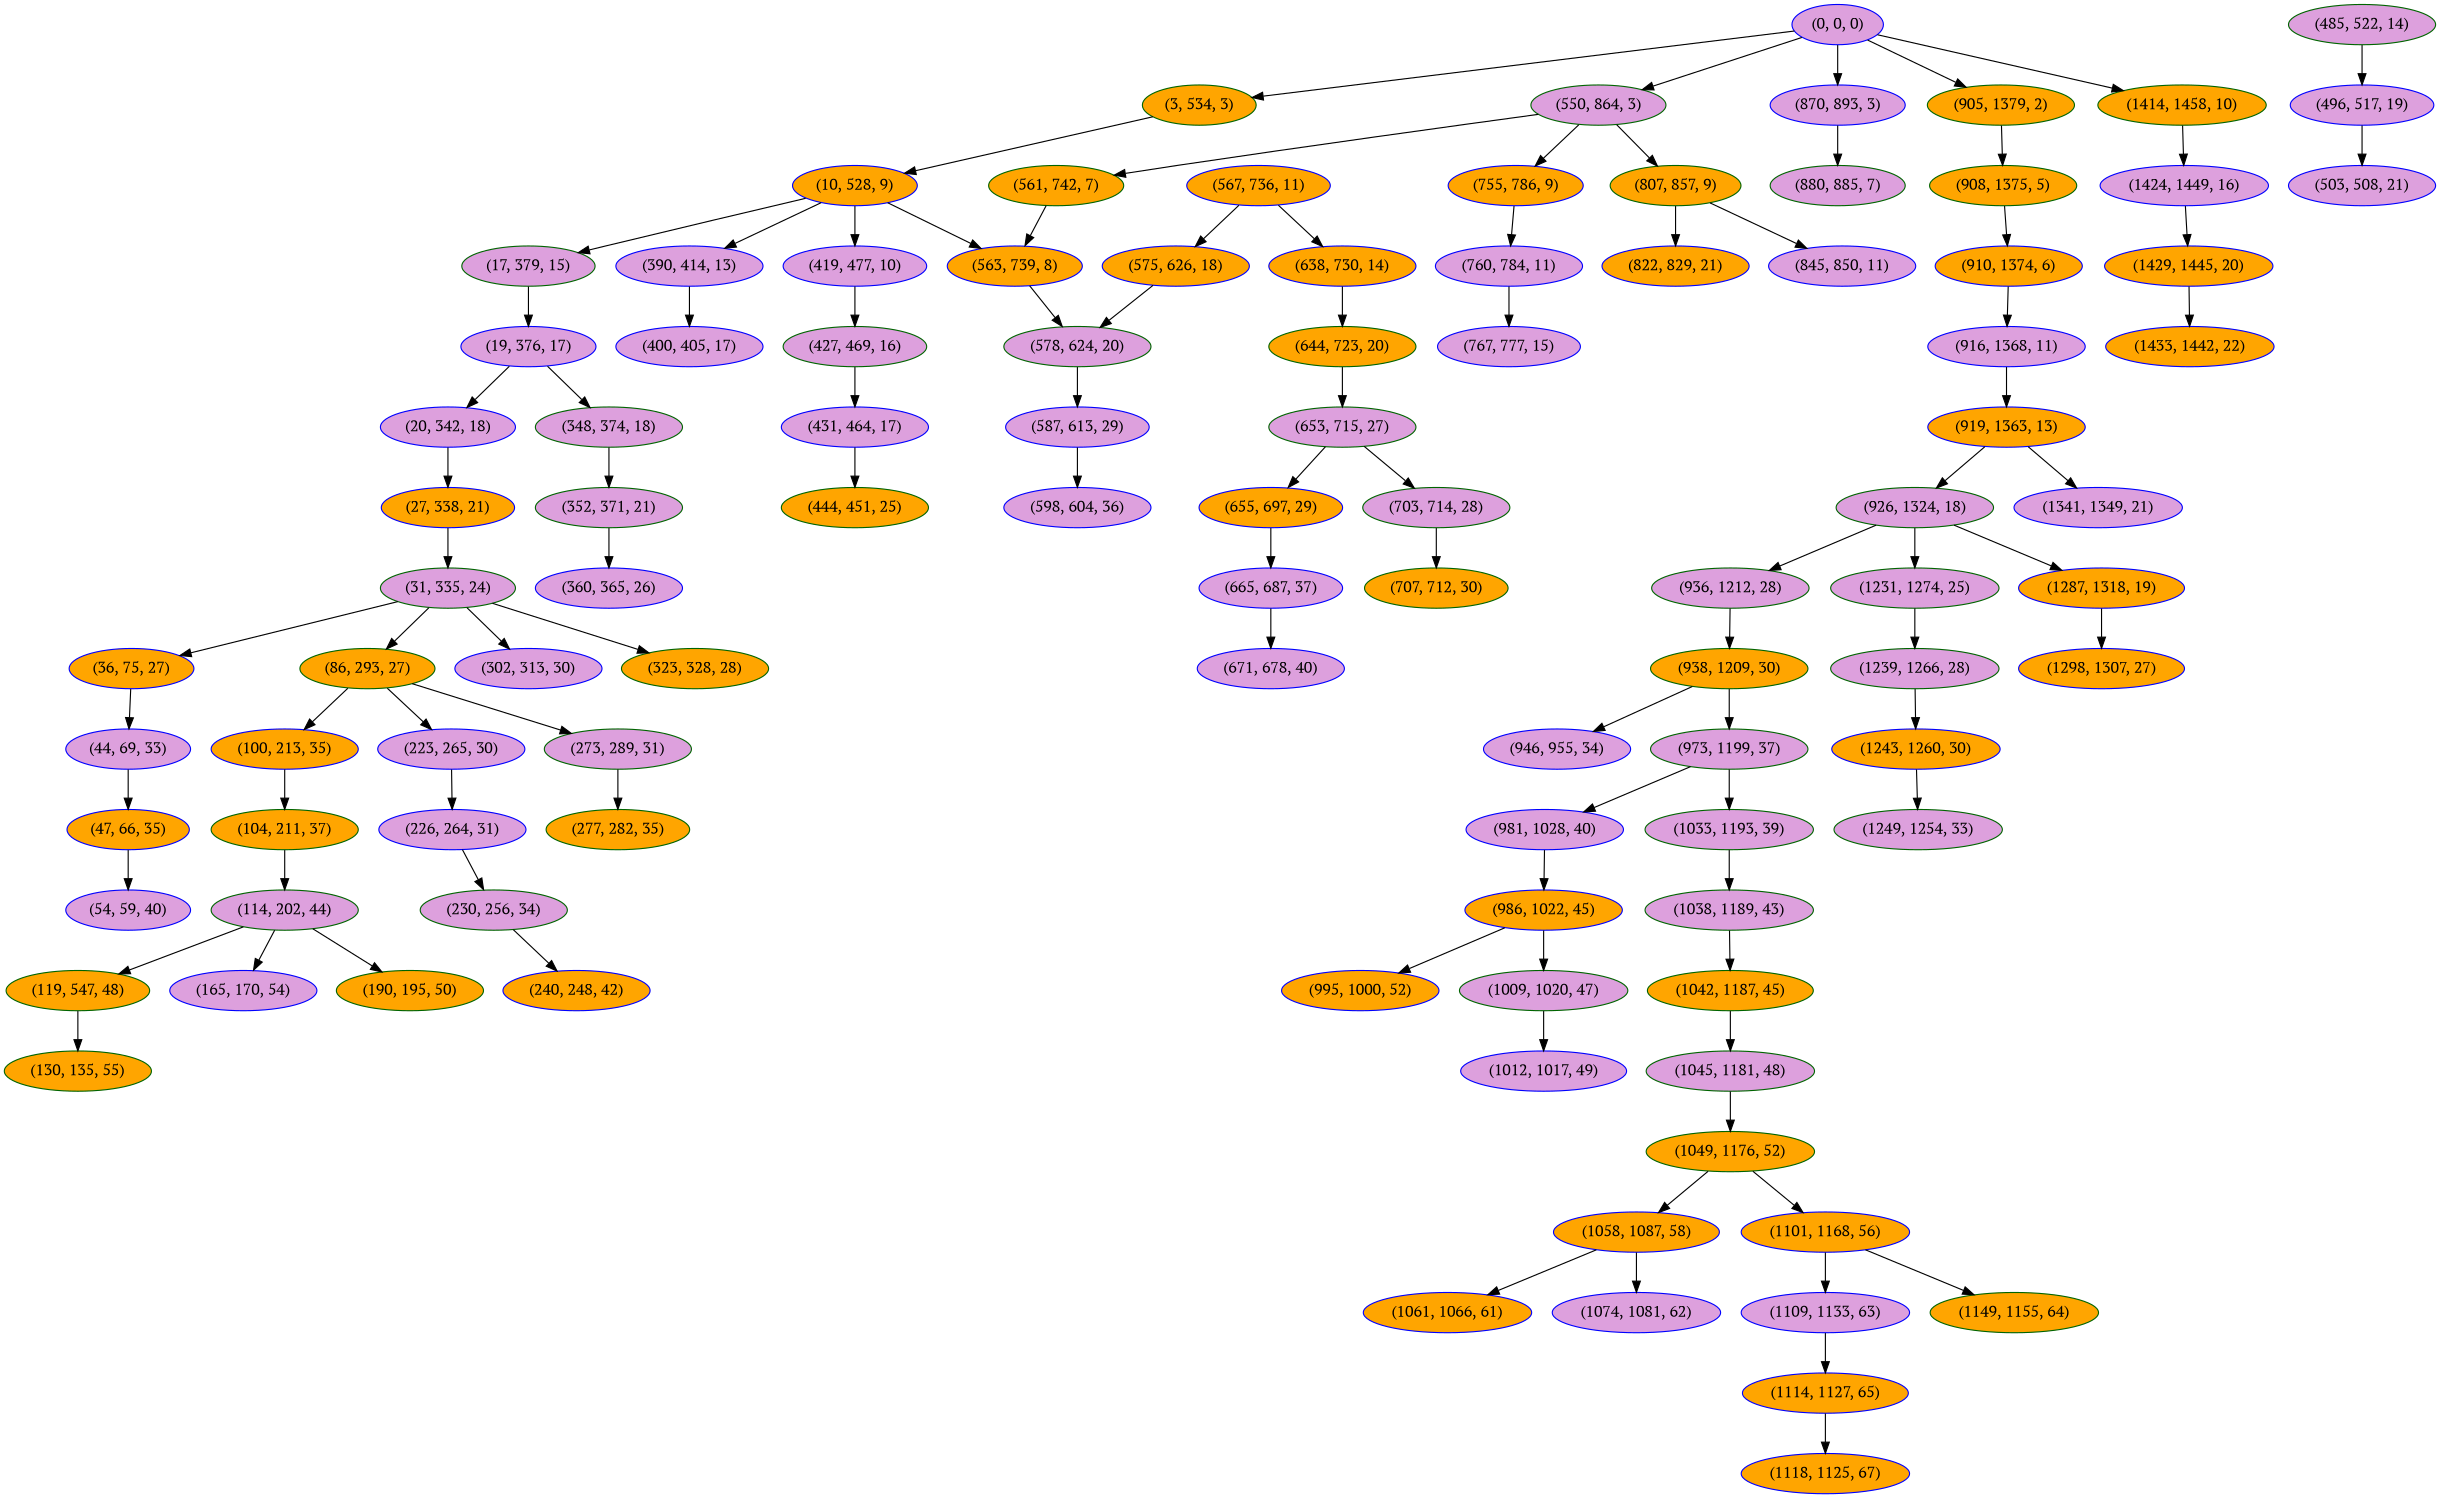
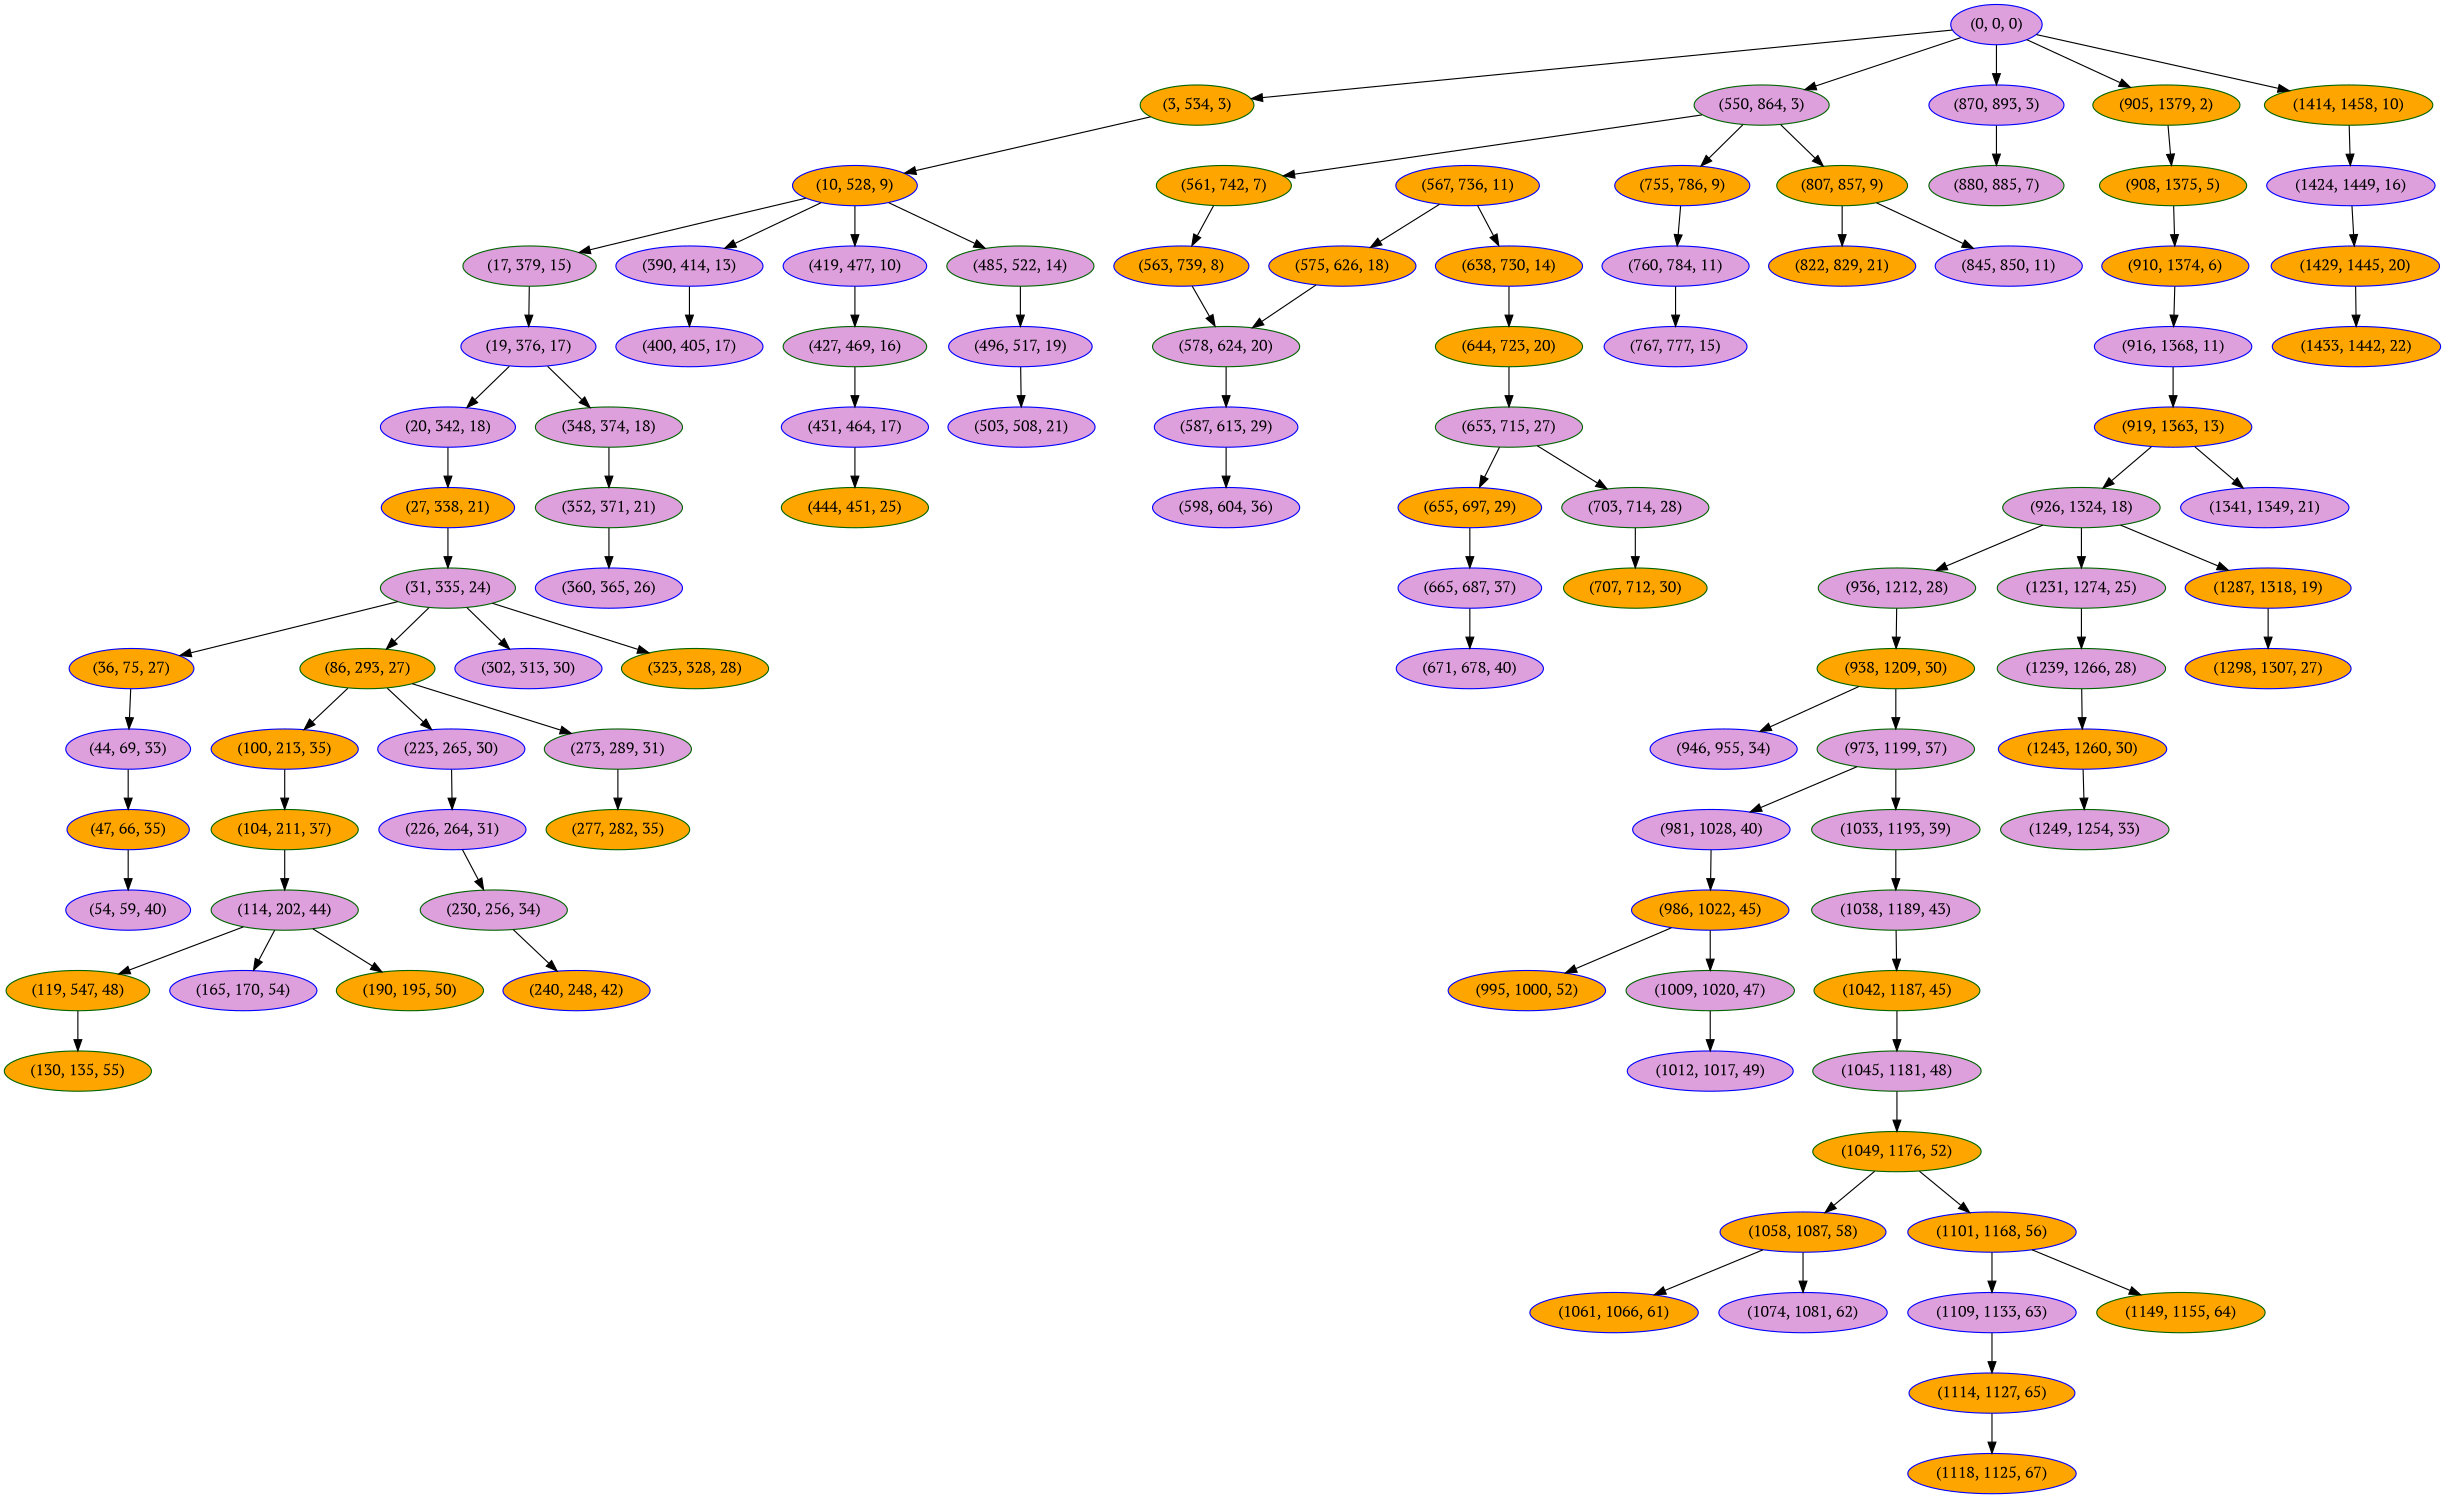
(929, 223) -> (932, 223)
